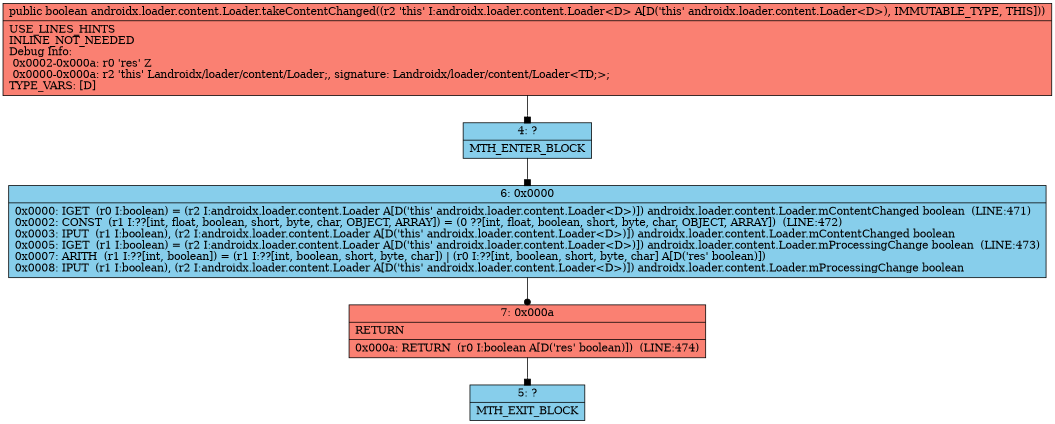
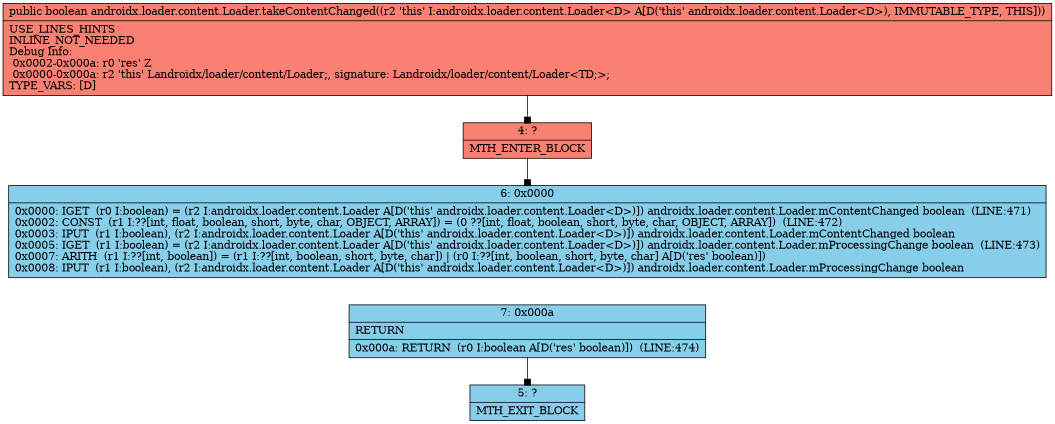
(527, 141) -> (527, 141)
(527, 288) -> none
(527, 331) -> (527, 331)
